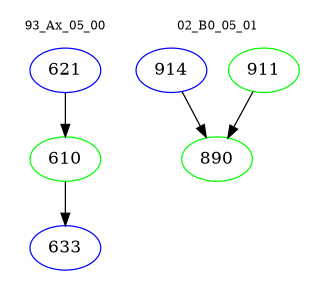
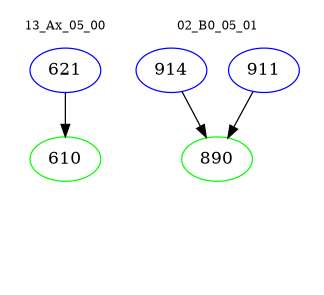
(65, 27) -> (65, 27)
(264, 70) -> (264, 70)
(65, 248) -> none
